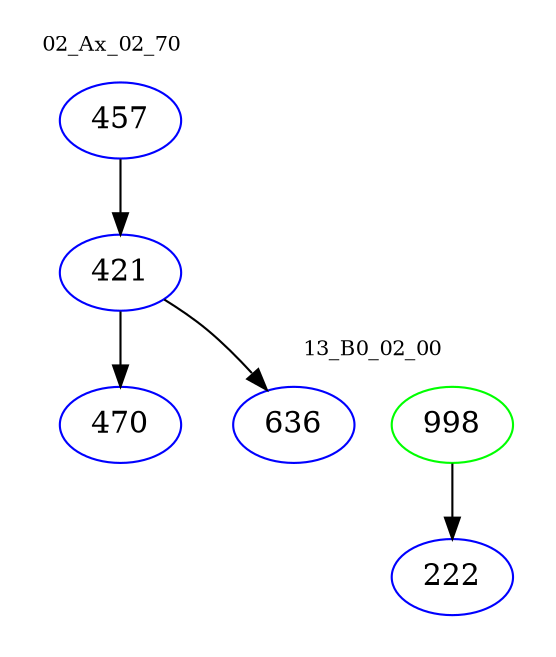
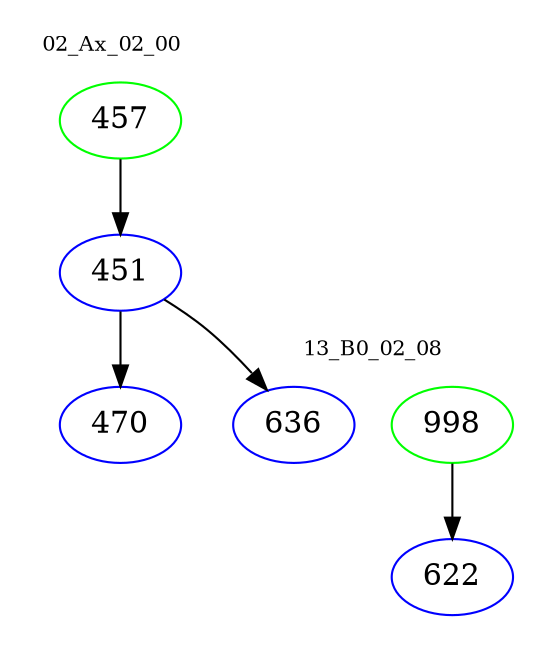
(112, 45) -> (112, 45)
(120, 120) -> (120, 120)
(120, 273) -> (120, 273)
(373, 350) -> (373, 350)
(452, 577) -> (452, 577)
